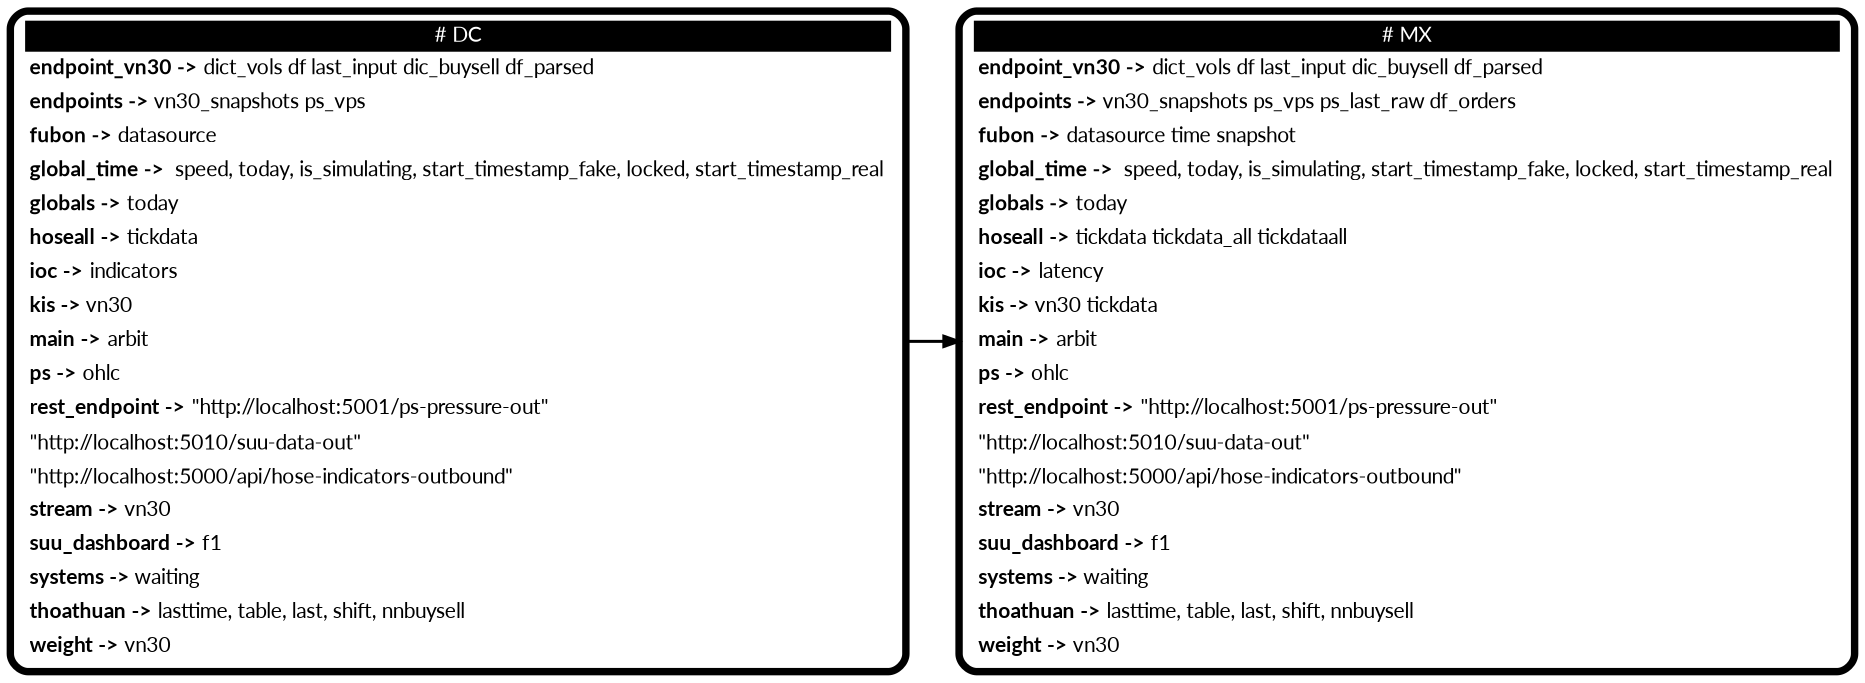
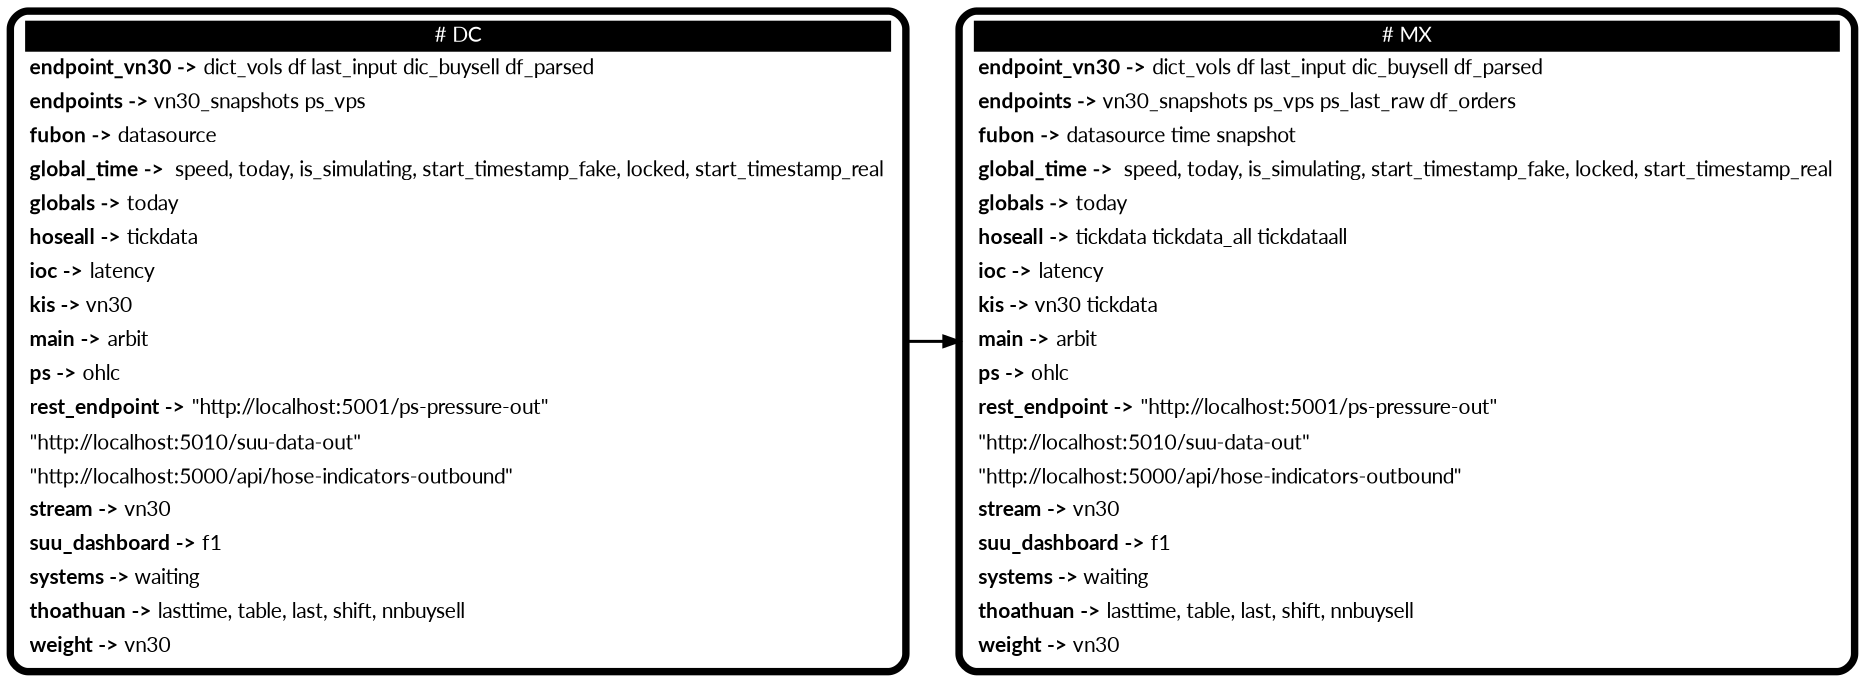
(132, 272) -> (120, 272)
